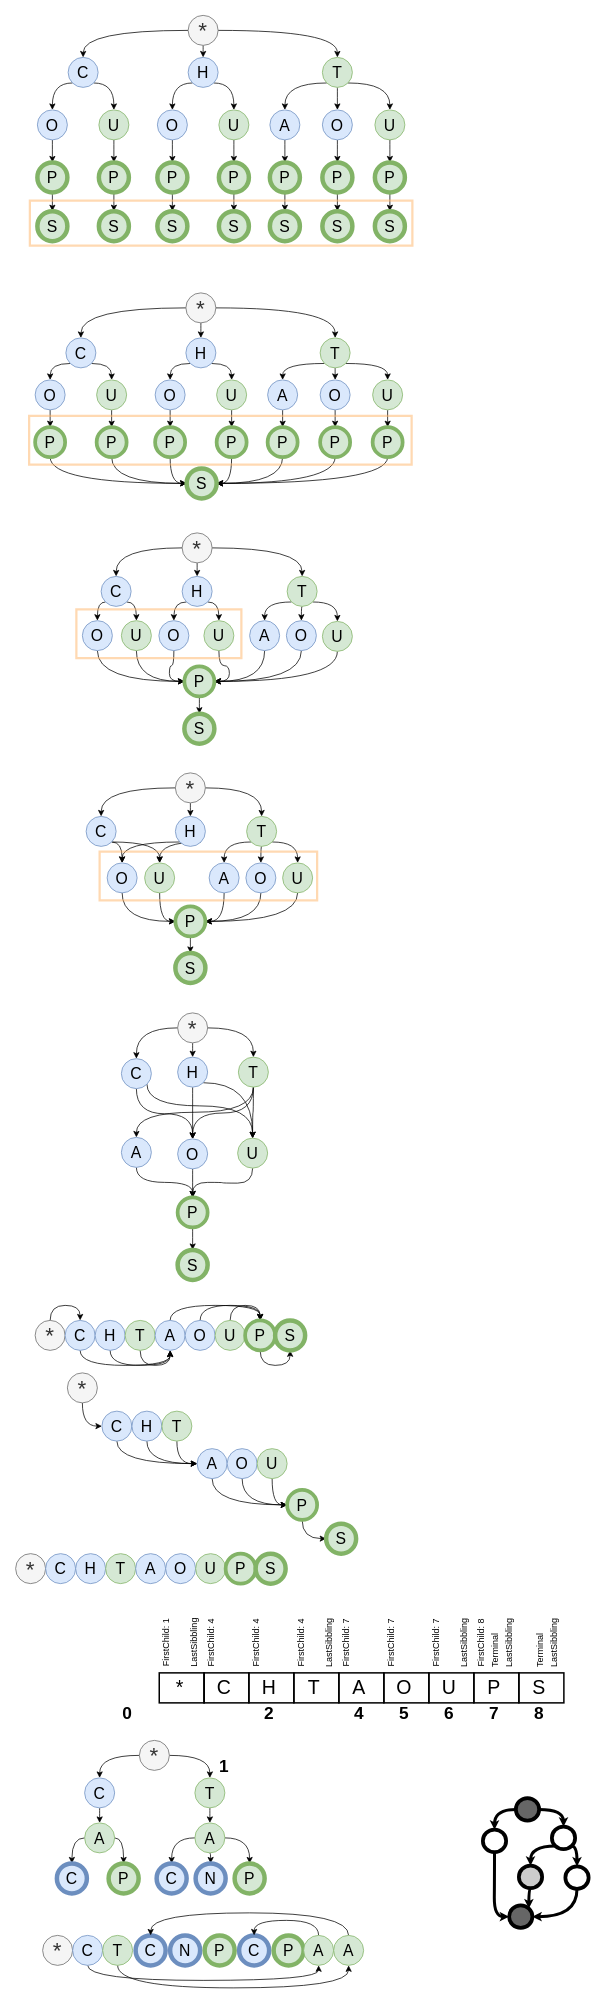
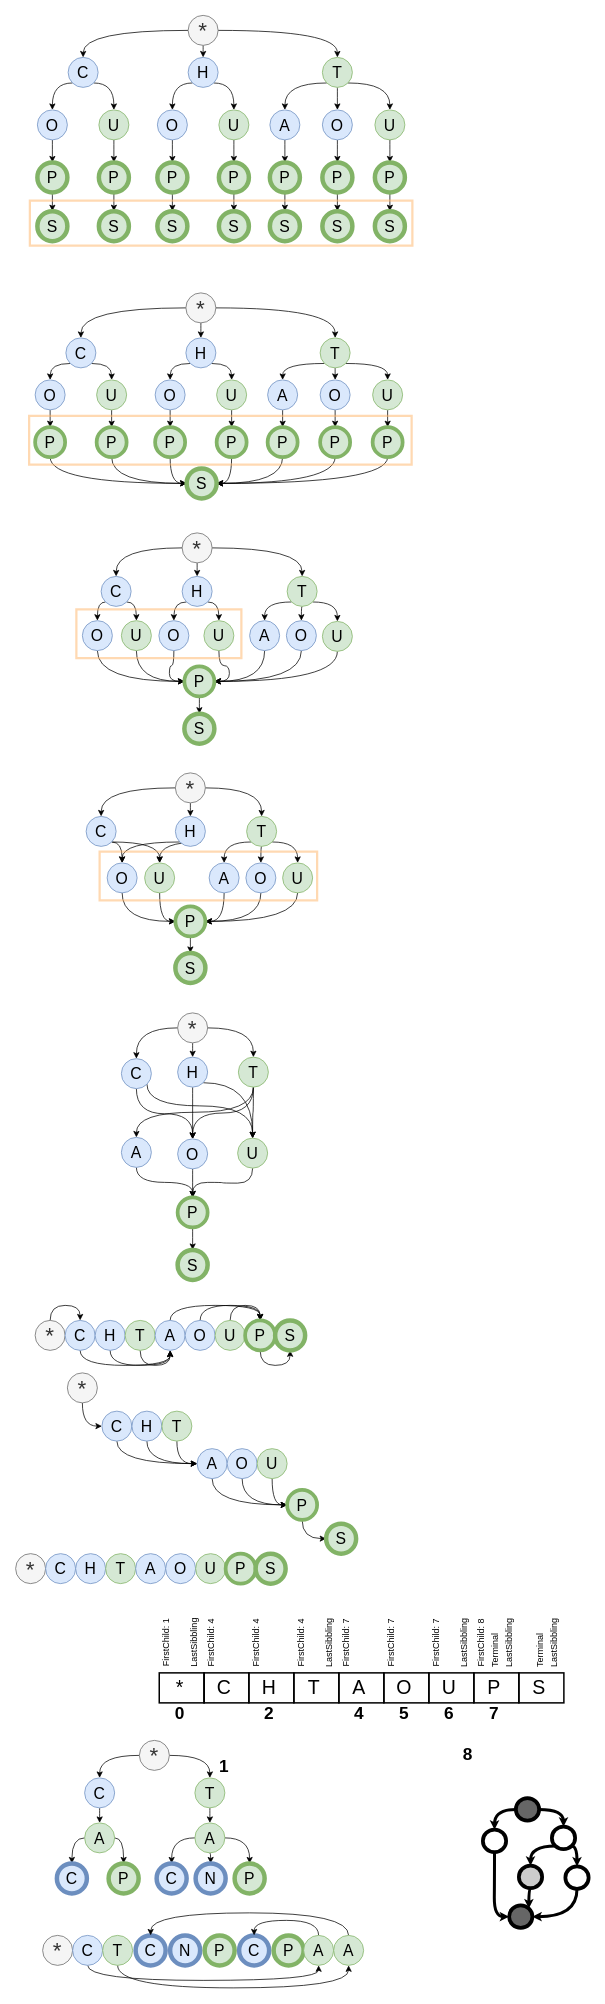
(127, 1713) -> (179, 1713)
(539, 1713) -> (468, 1755)
